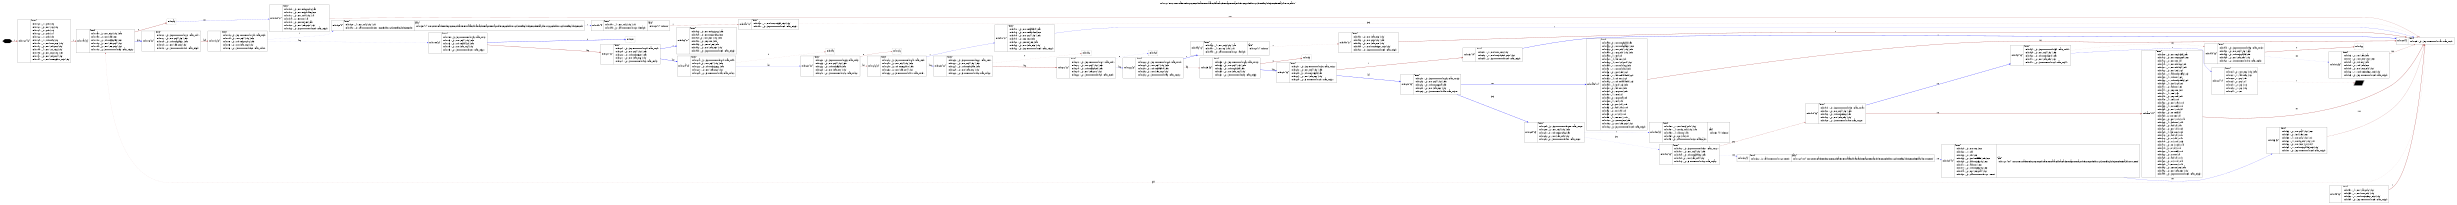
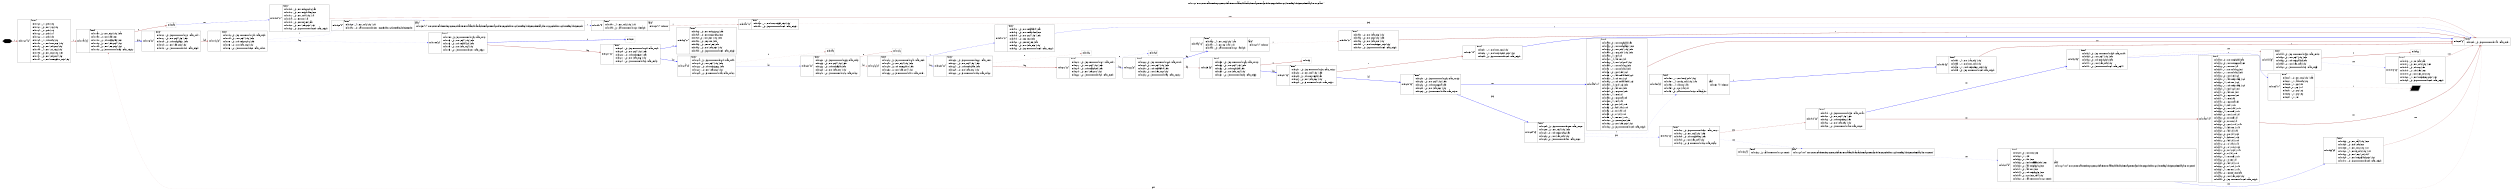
(1187, 57) -> (1187, 57)
none -> (1832, 74)
